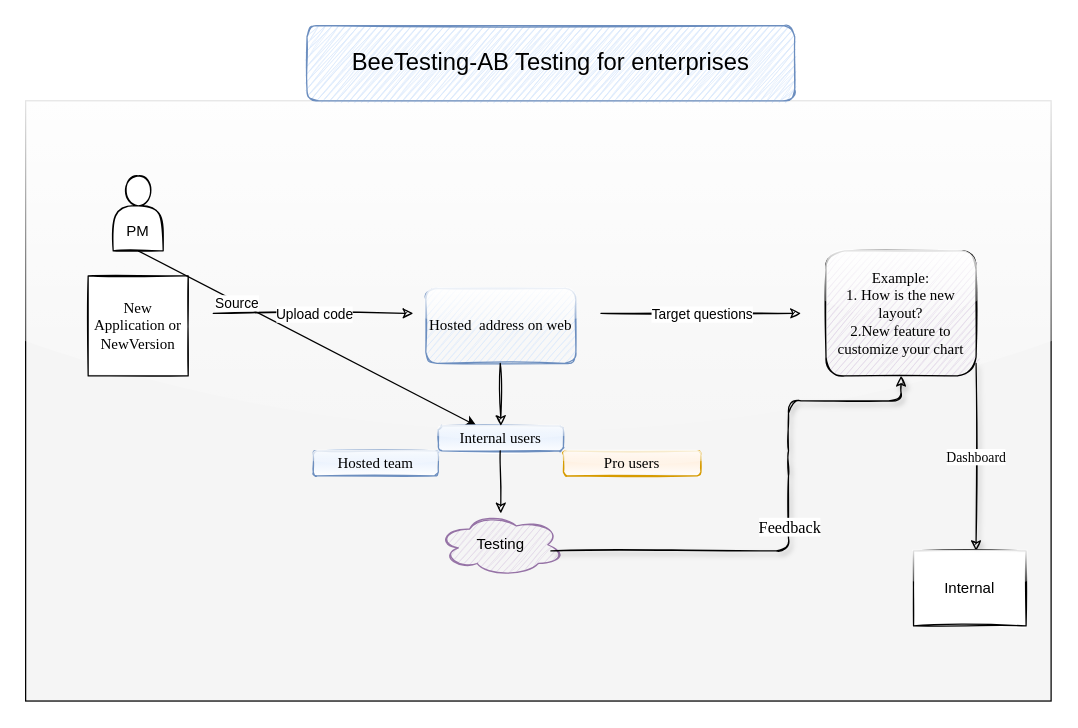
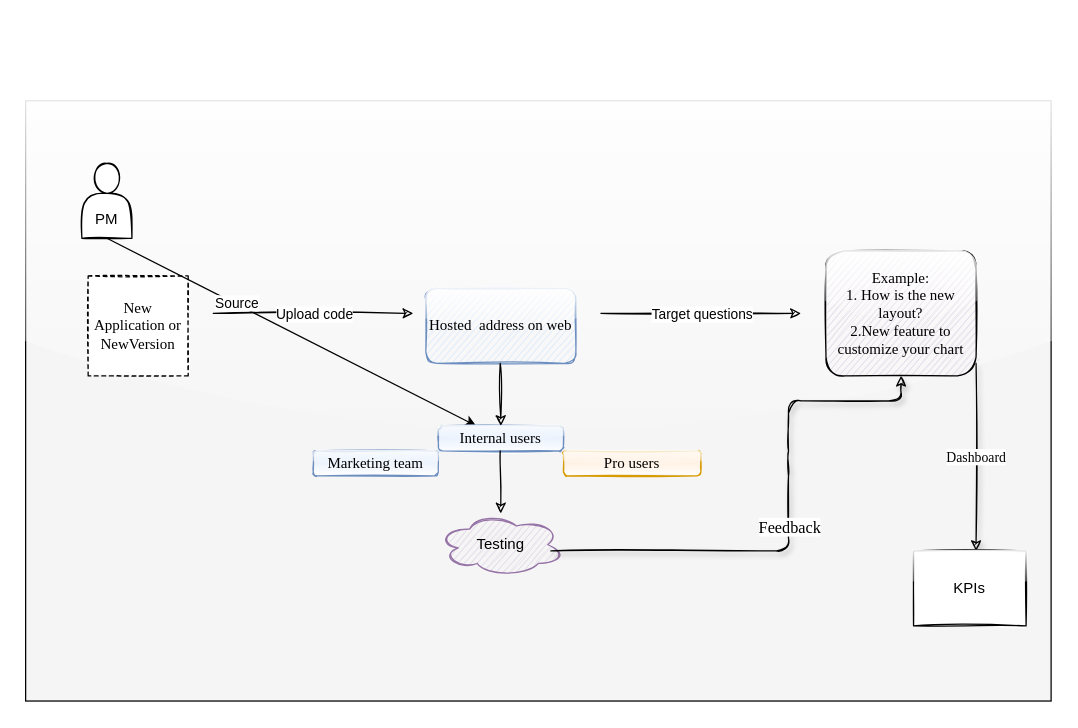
(551, 63) -> none
(138, 213) -> (107, 201)
(138, 326) -> (138, 326)
(376, 463) -> (376, 463)
(969, 588) -> (969, 588)
